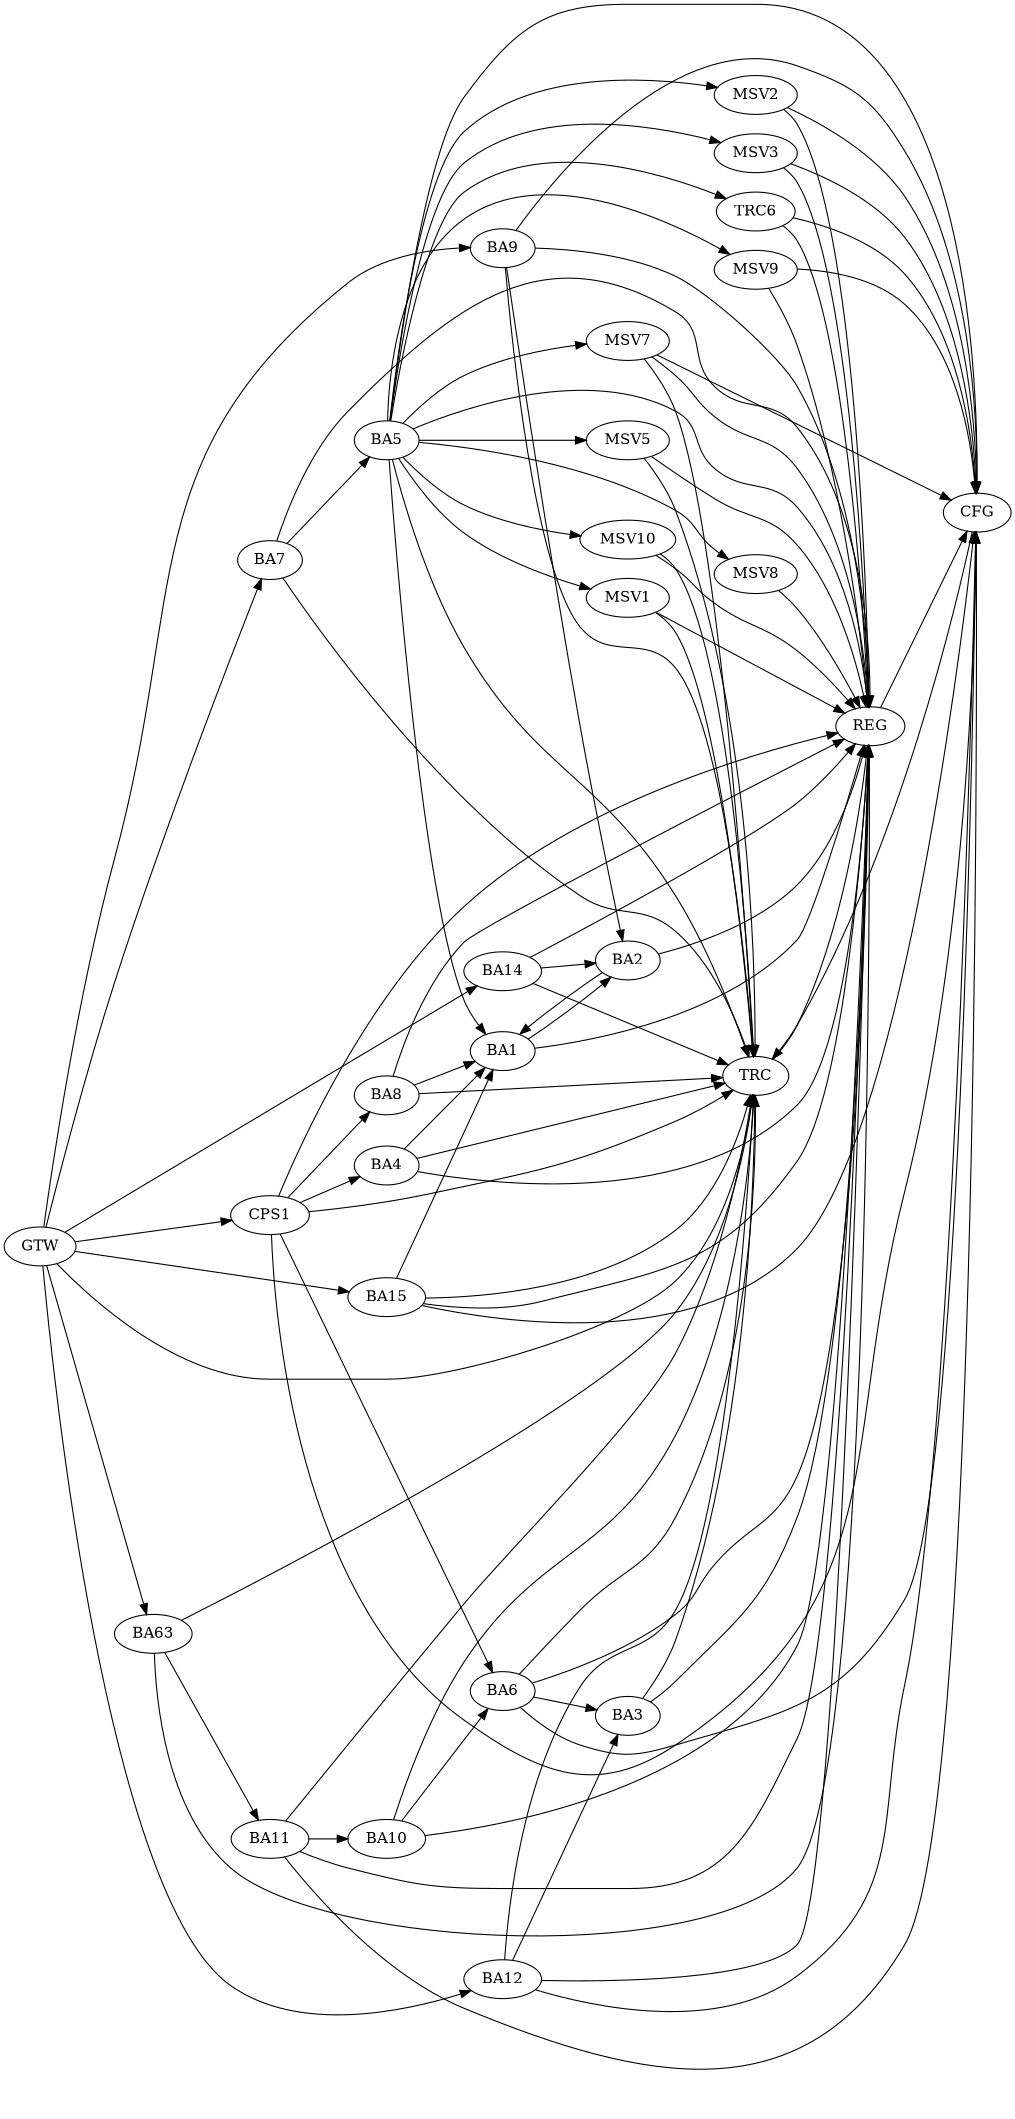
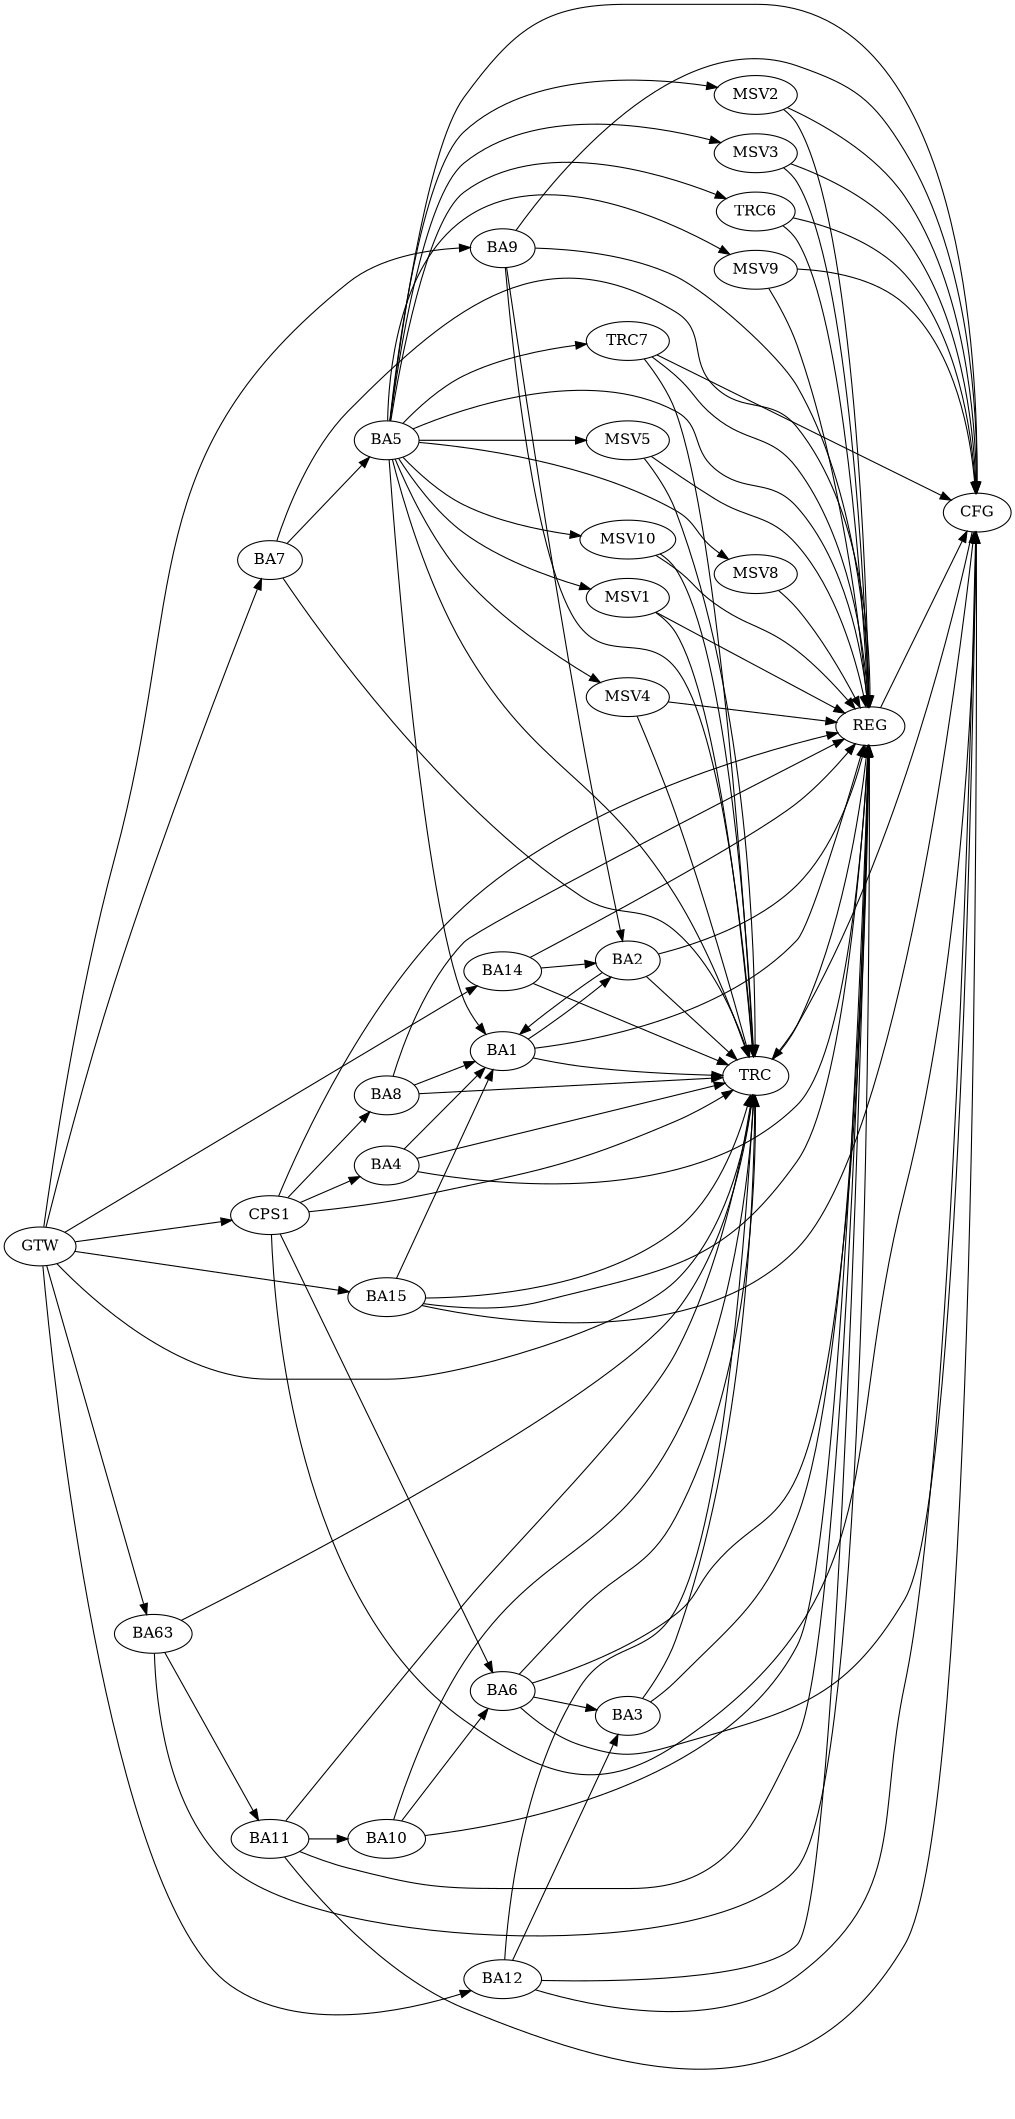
(628, 341) -> (628, 341)
none -> (628, 697)
none -> (692, 1018)
none -> (622, 1070)
